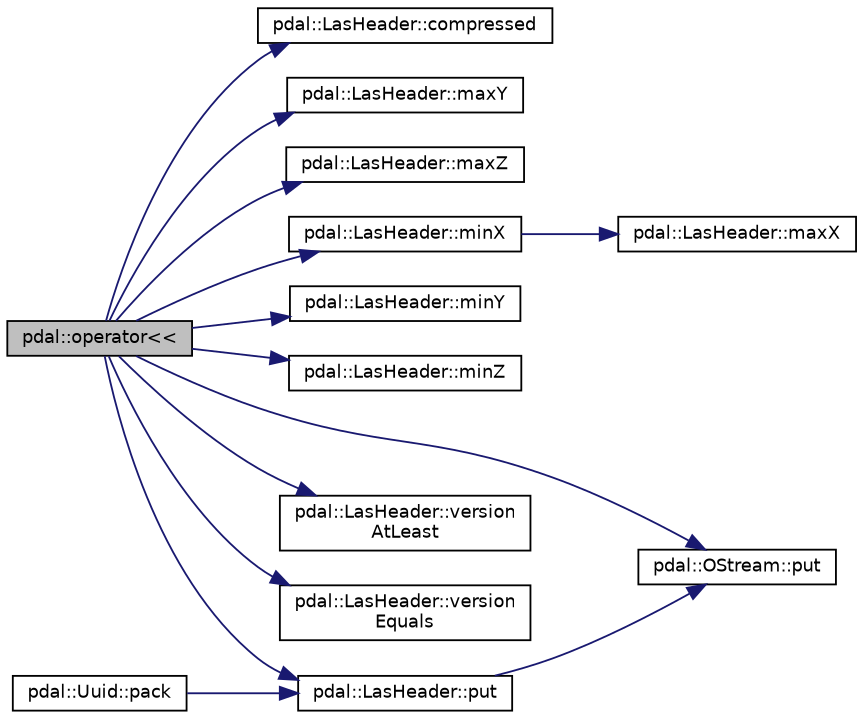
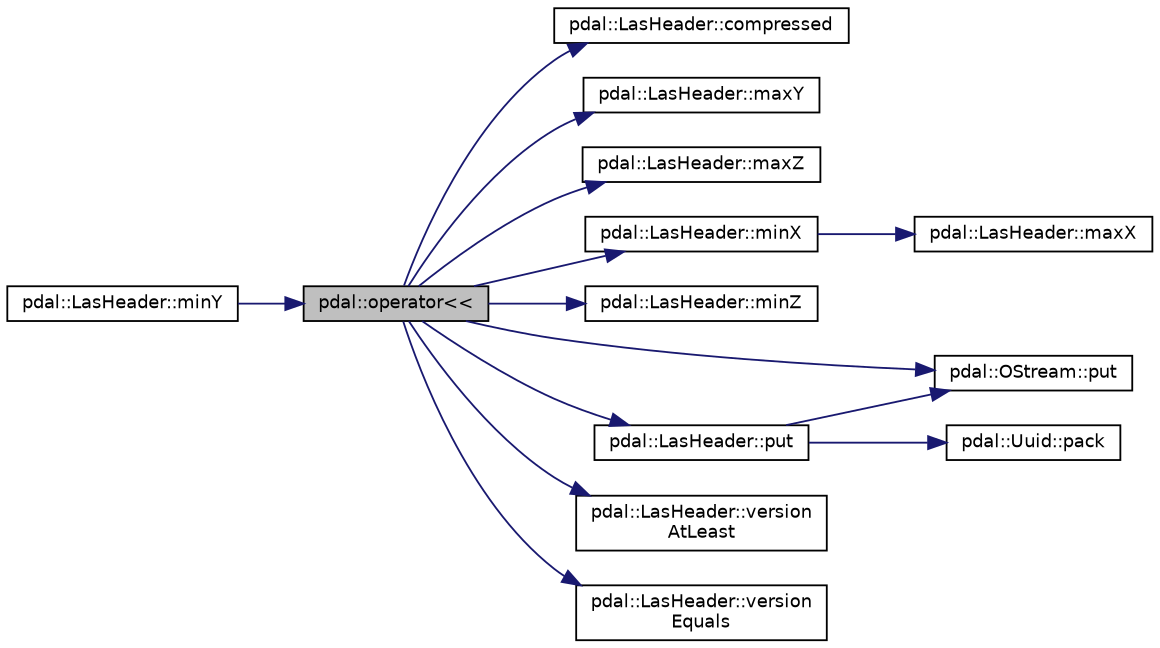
(232, 323) -> (262, 304)
(233, 693) -> (868, 443)
